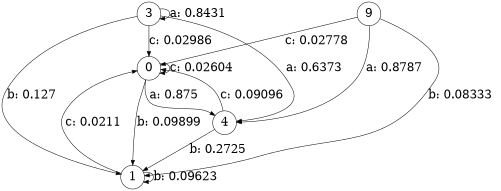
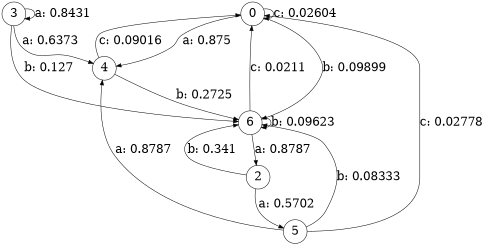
(369, 14) -> (295, 232)
(149, 39) -> none
(255, 96) -> (134, 41)
(133, 177) -> (250, 123)
none -> (258, 177)
